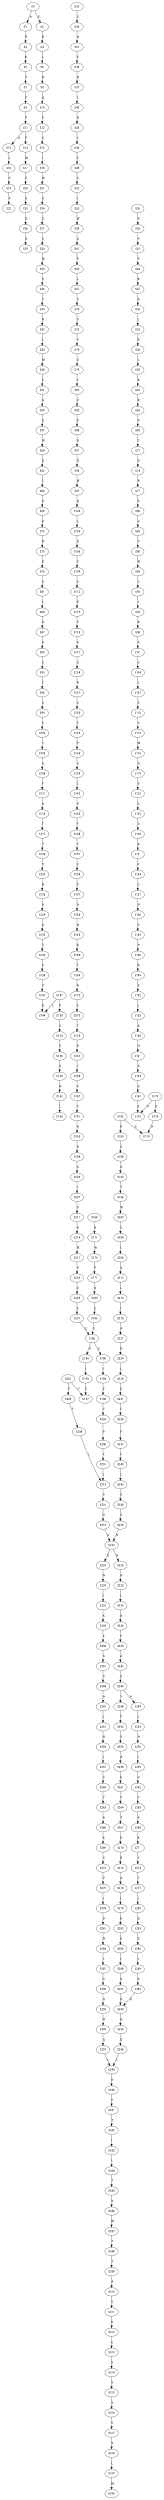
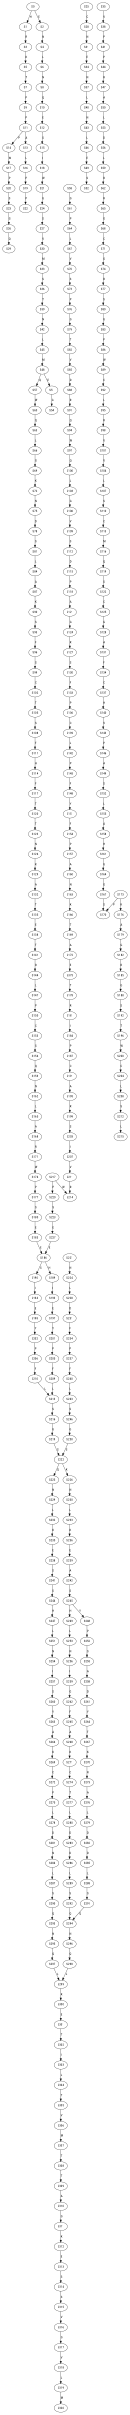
(77, 209) -> none
(42, 419) -> (39, 379)
(52, 1005) -> (35, 984)
none -> (35, 1126)
(132, 1126) -> (121, 944)
(77, 1247) -> (60, 1186)
(120, 1318) -> none
(76, 1388) -> (52, 1327)
